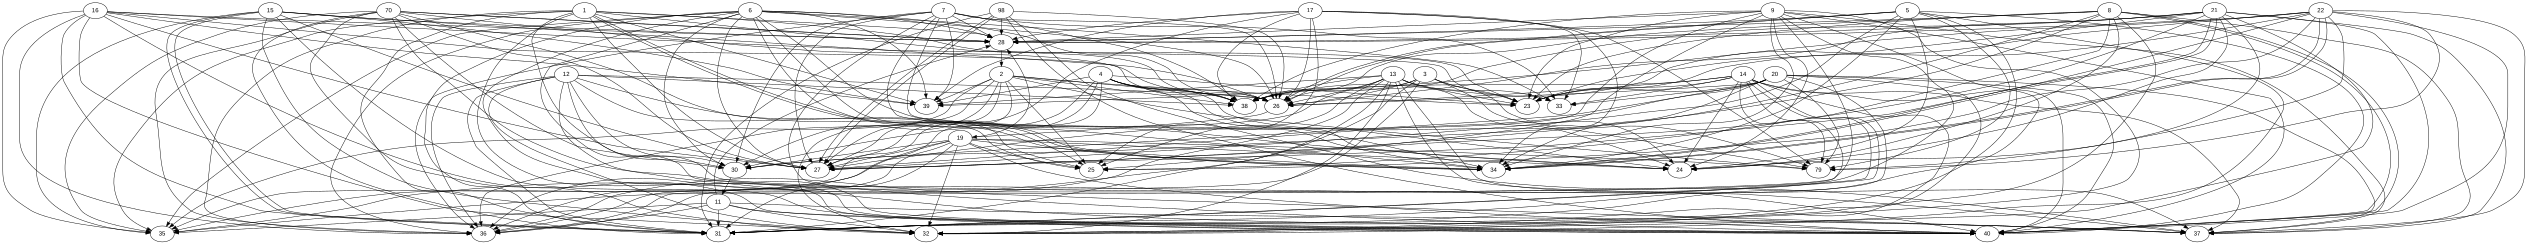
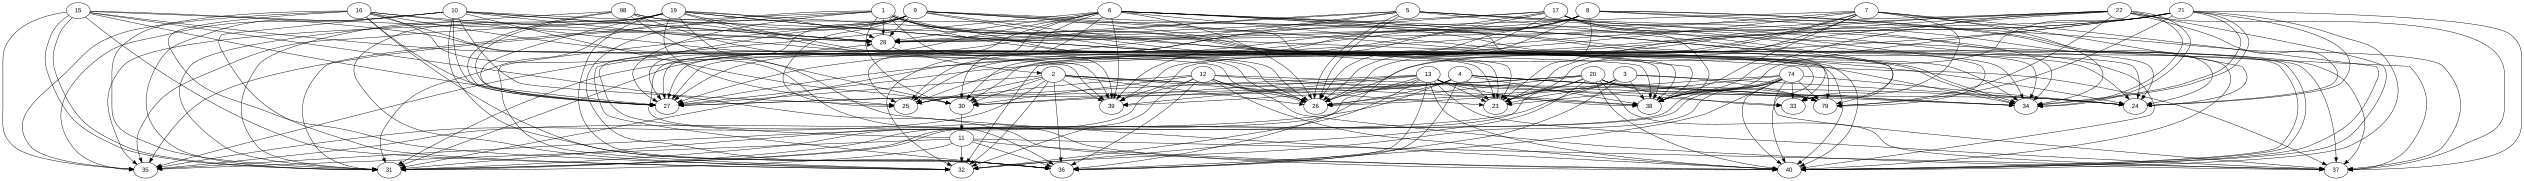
(389, 11) -> (455, 11)
(1743, 74) -> (1792, 74)
(1050, 132) -> (998, 53)
